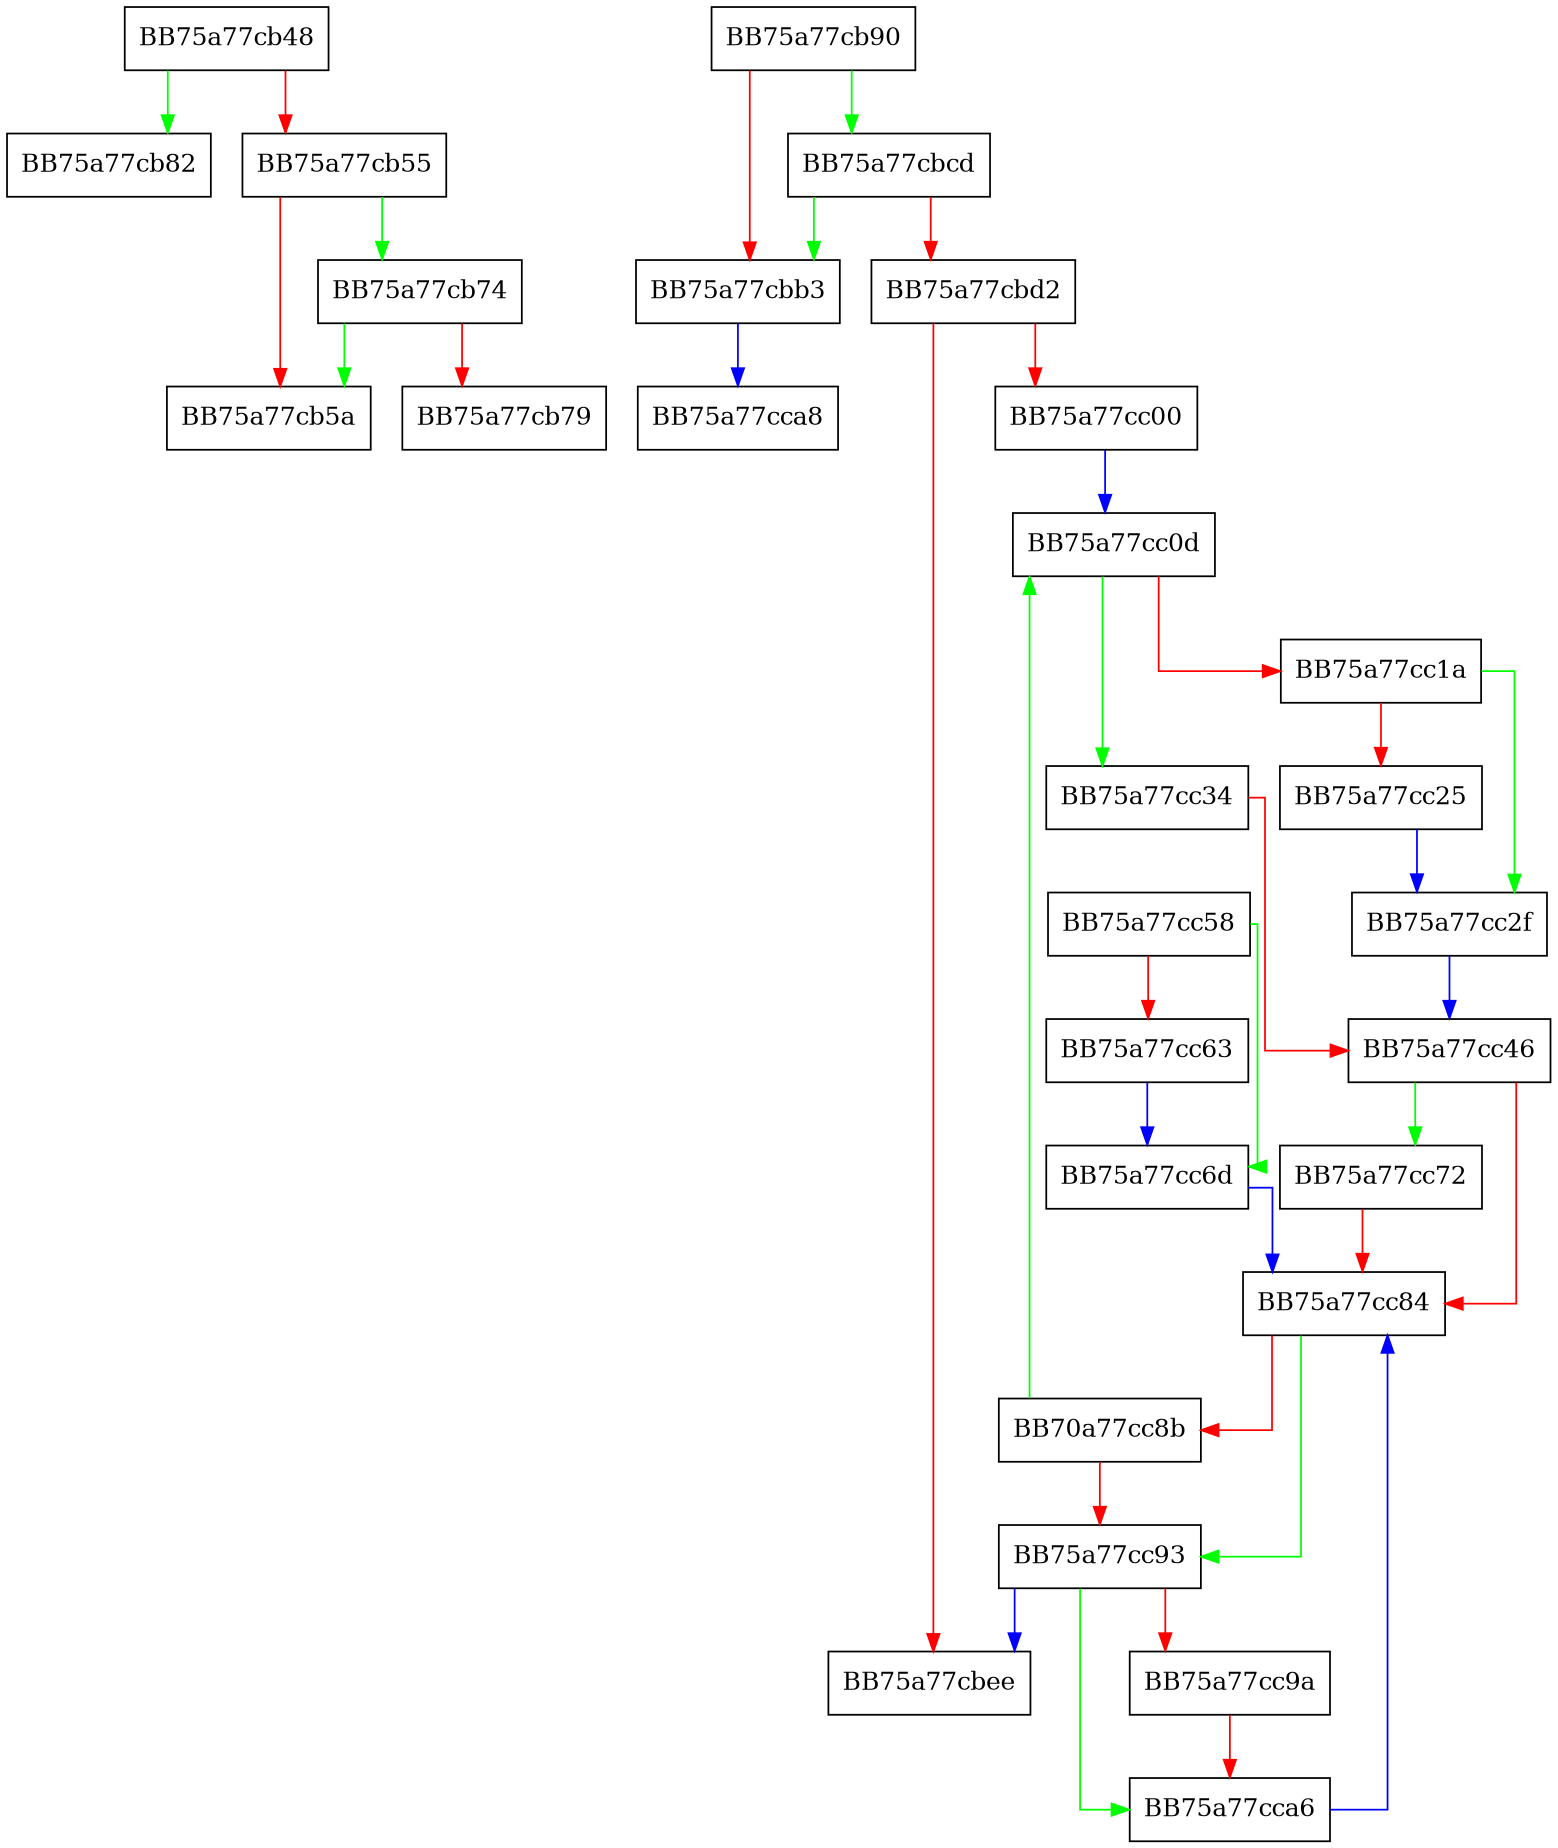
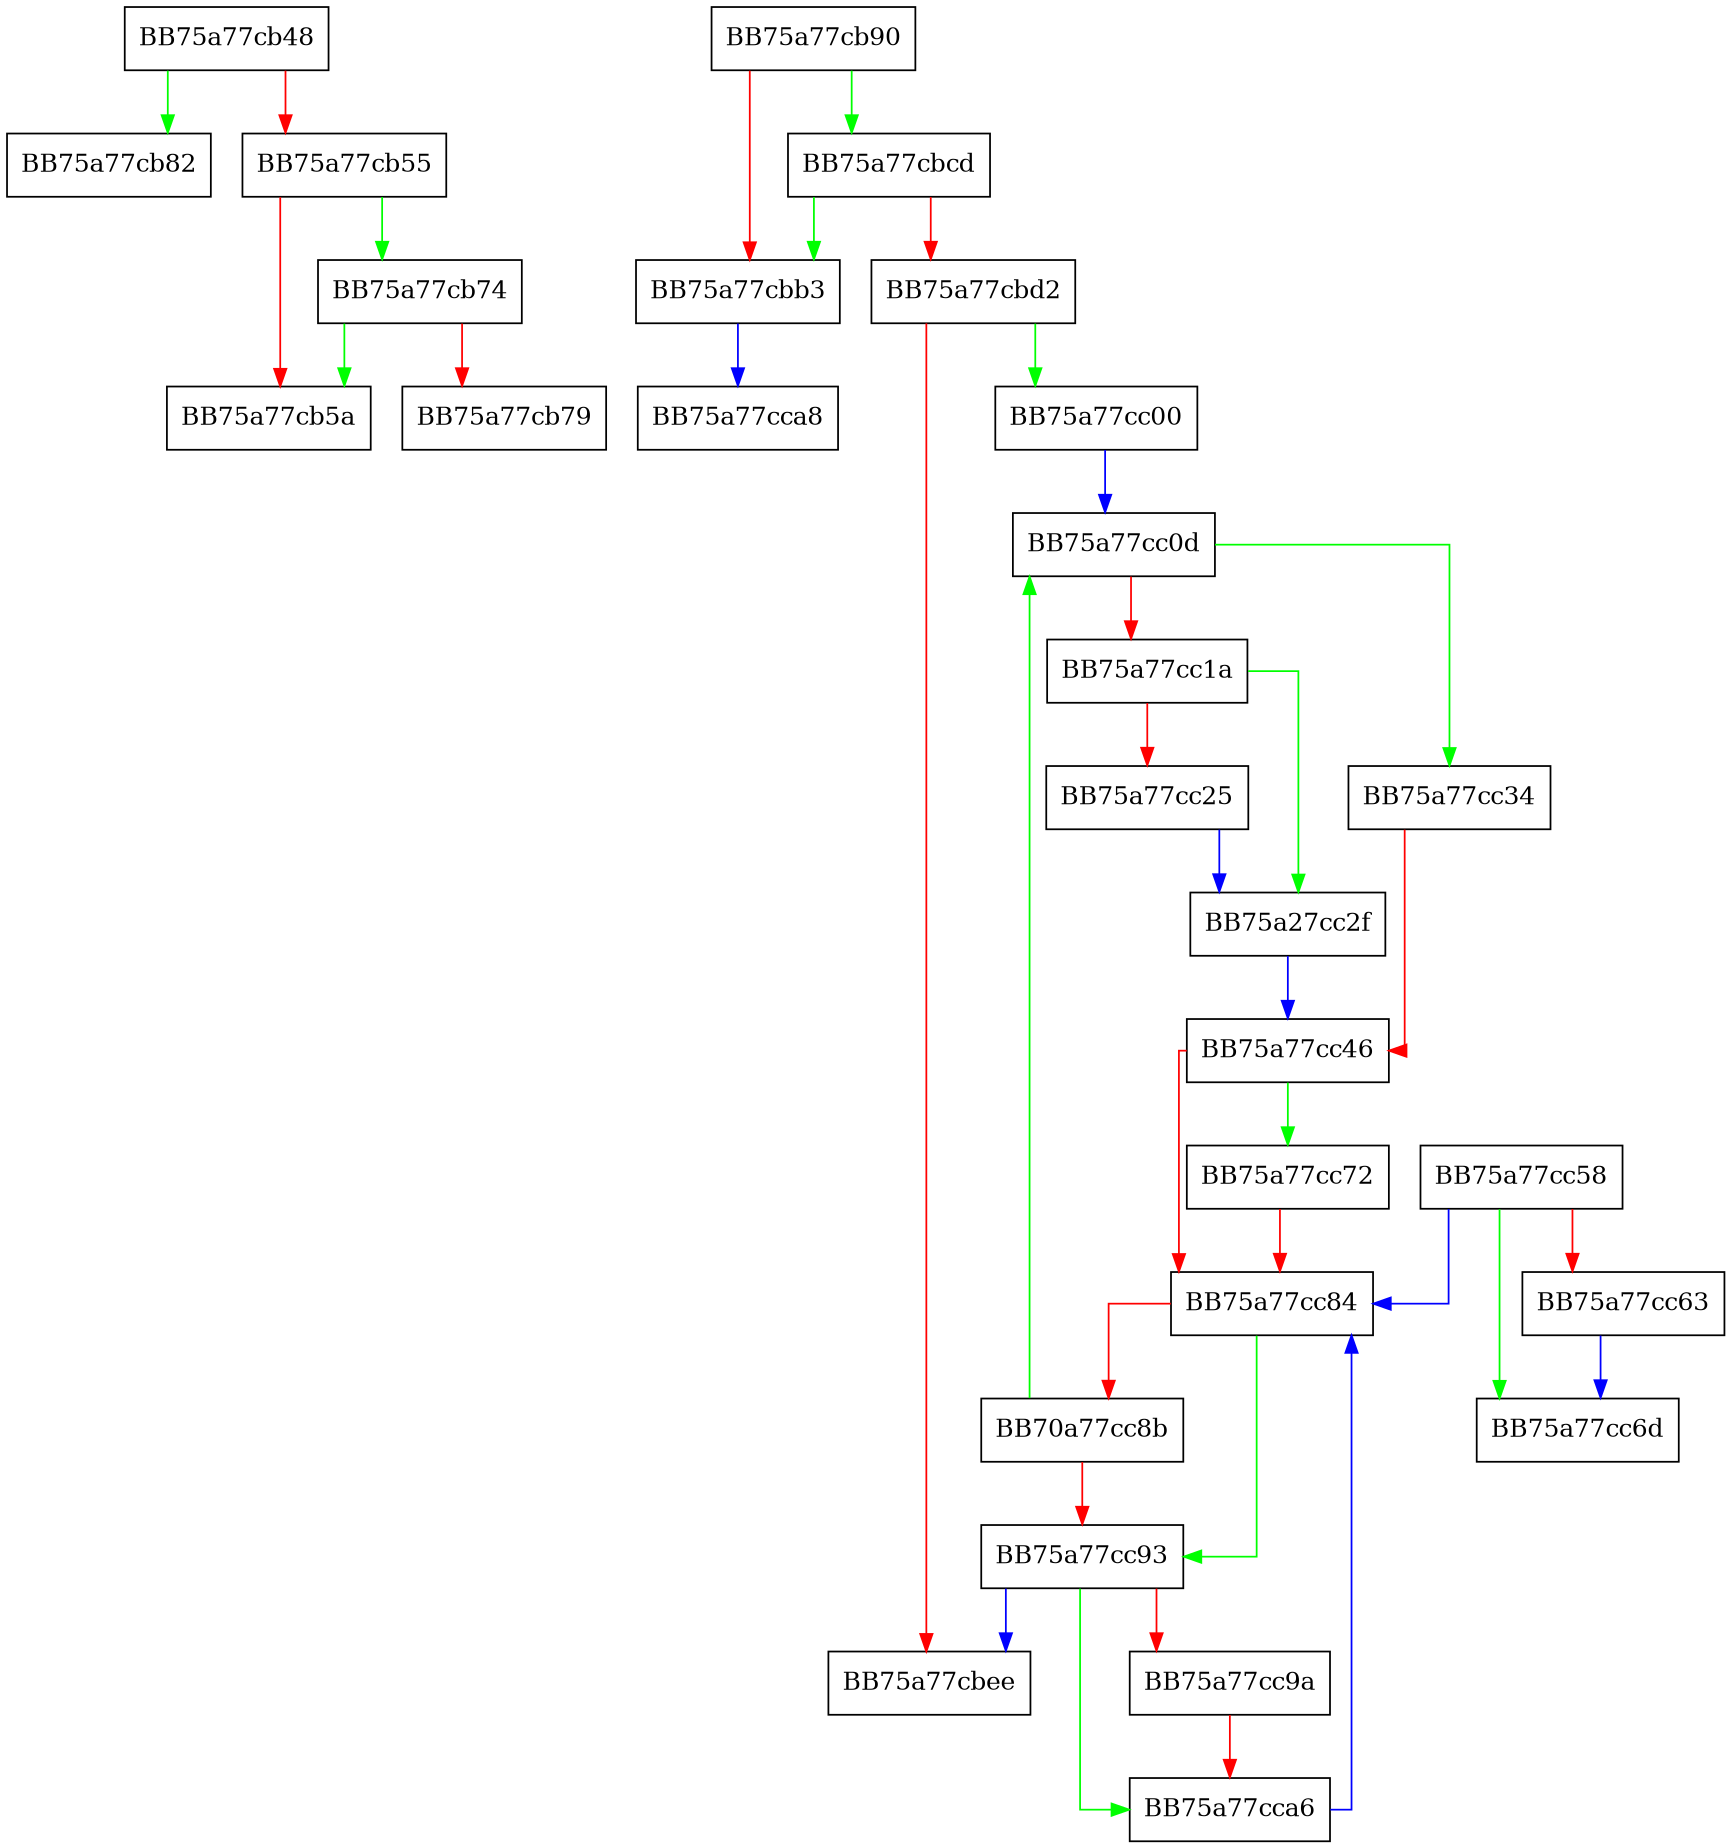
(1035, 346) -> (1035, 346)
(1449, 924) -> (1288, 924)
(1272, 1209) -> (1449, 1285)
